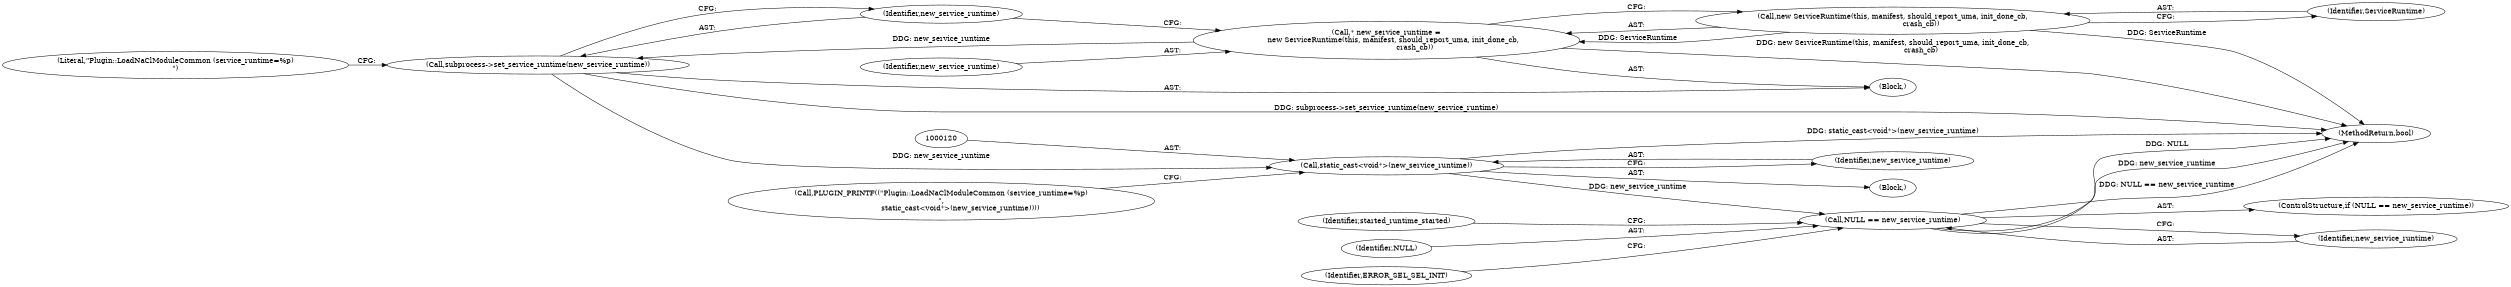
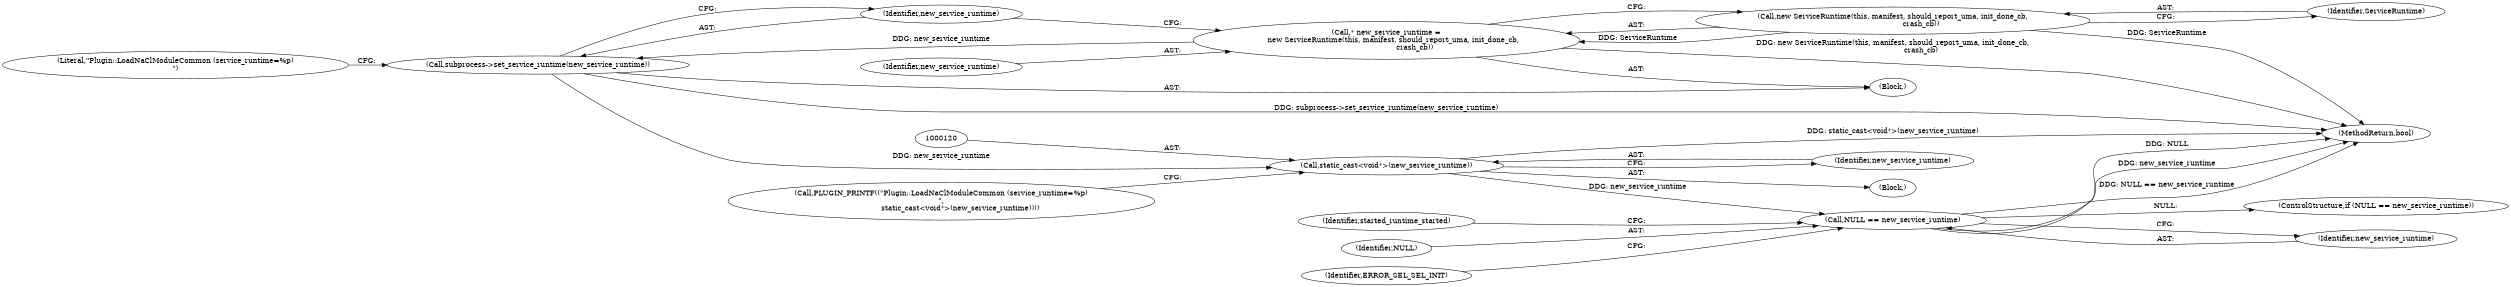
(2167, 206) -> (2167, 206)
